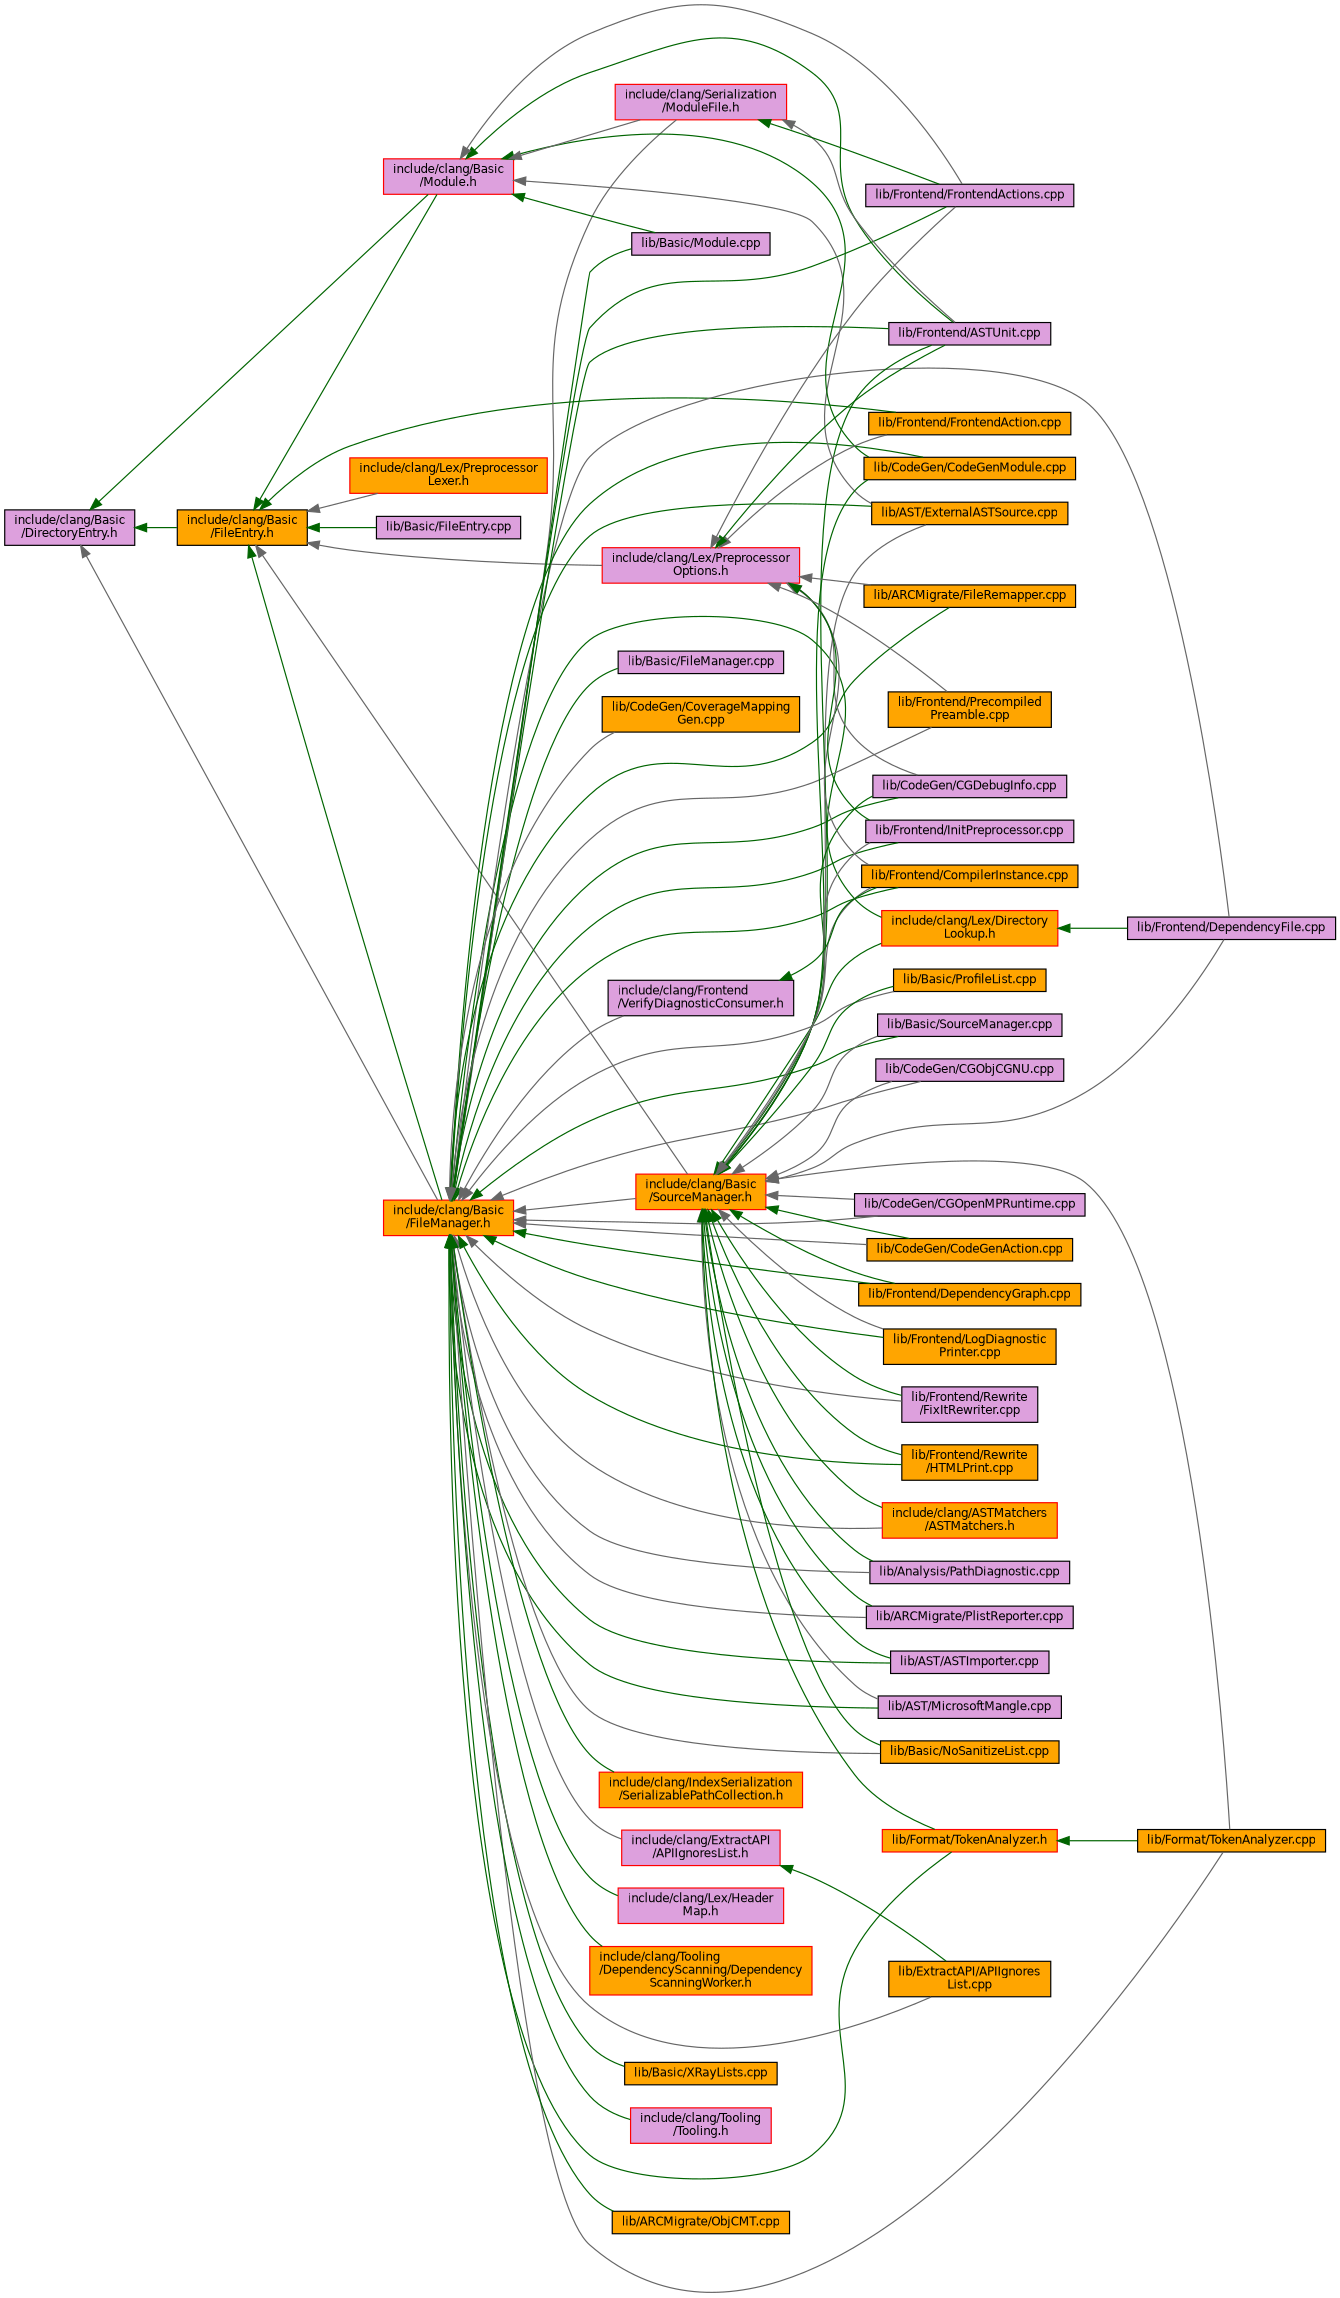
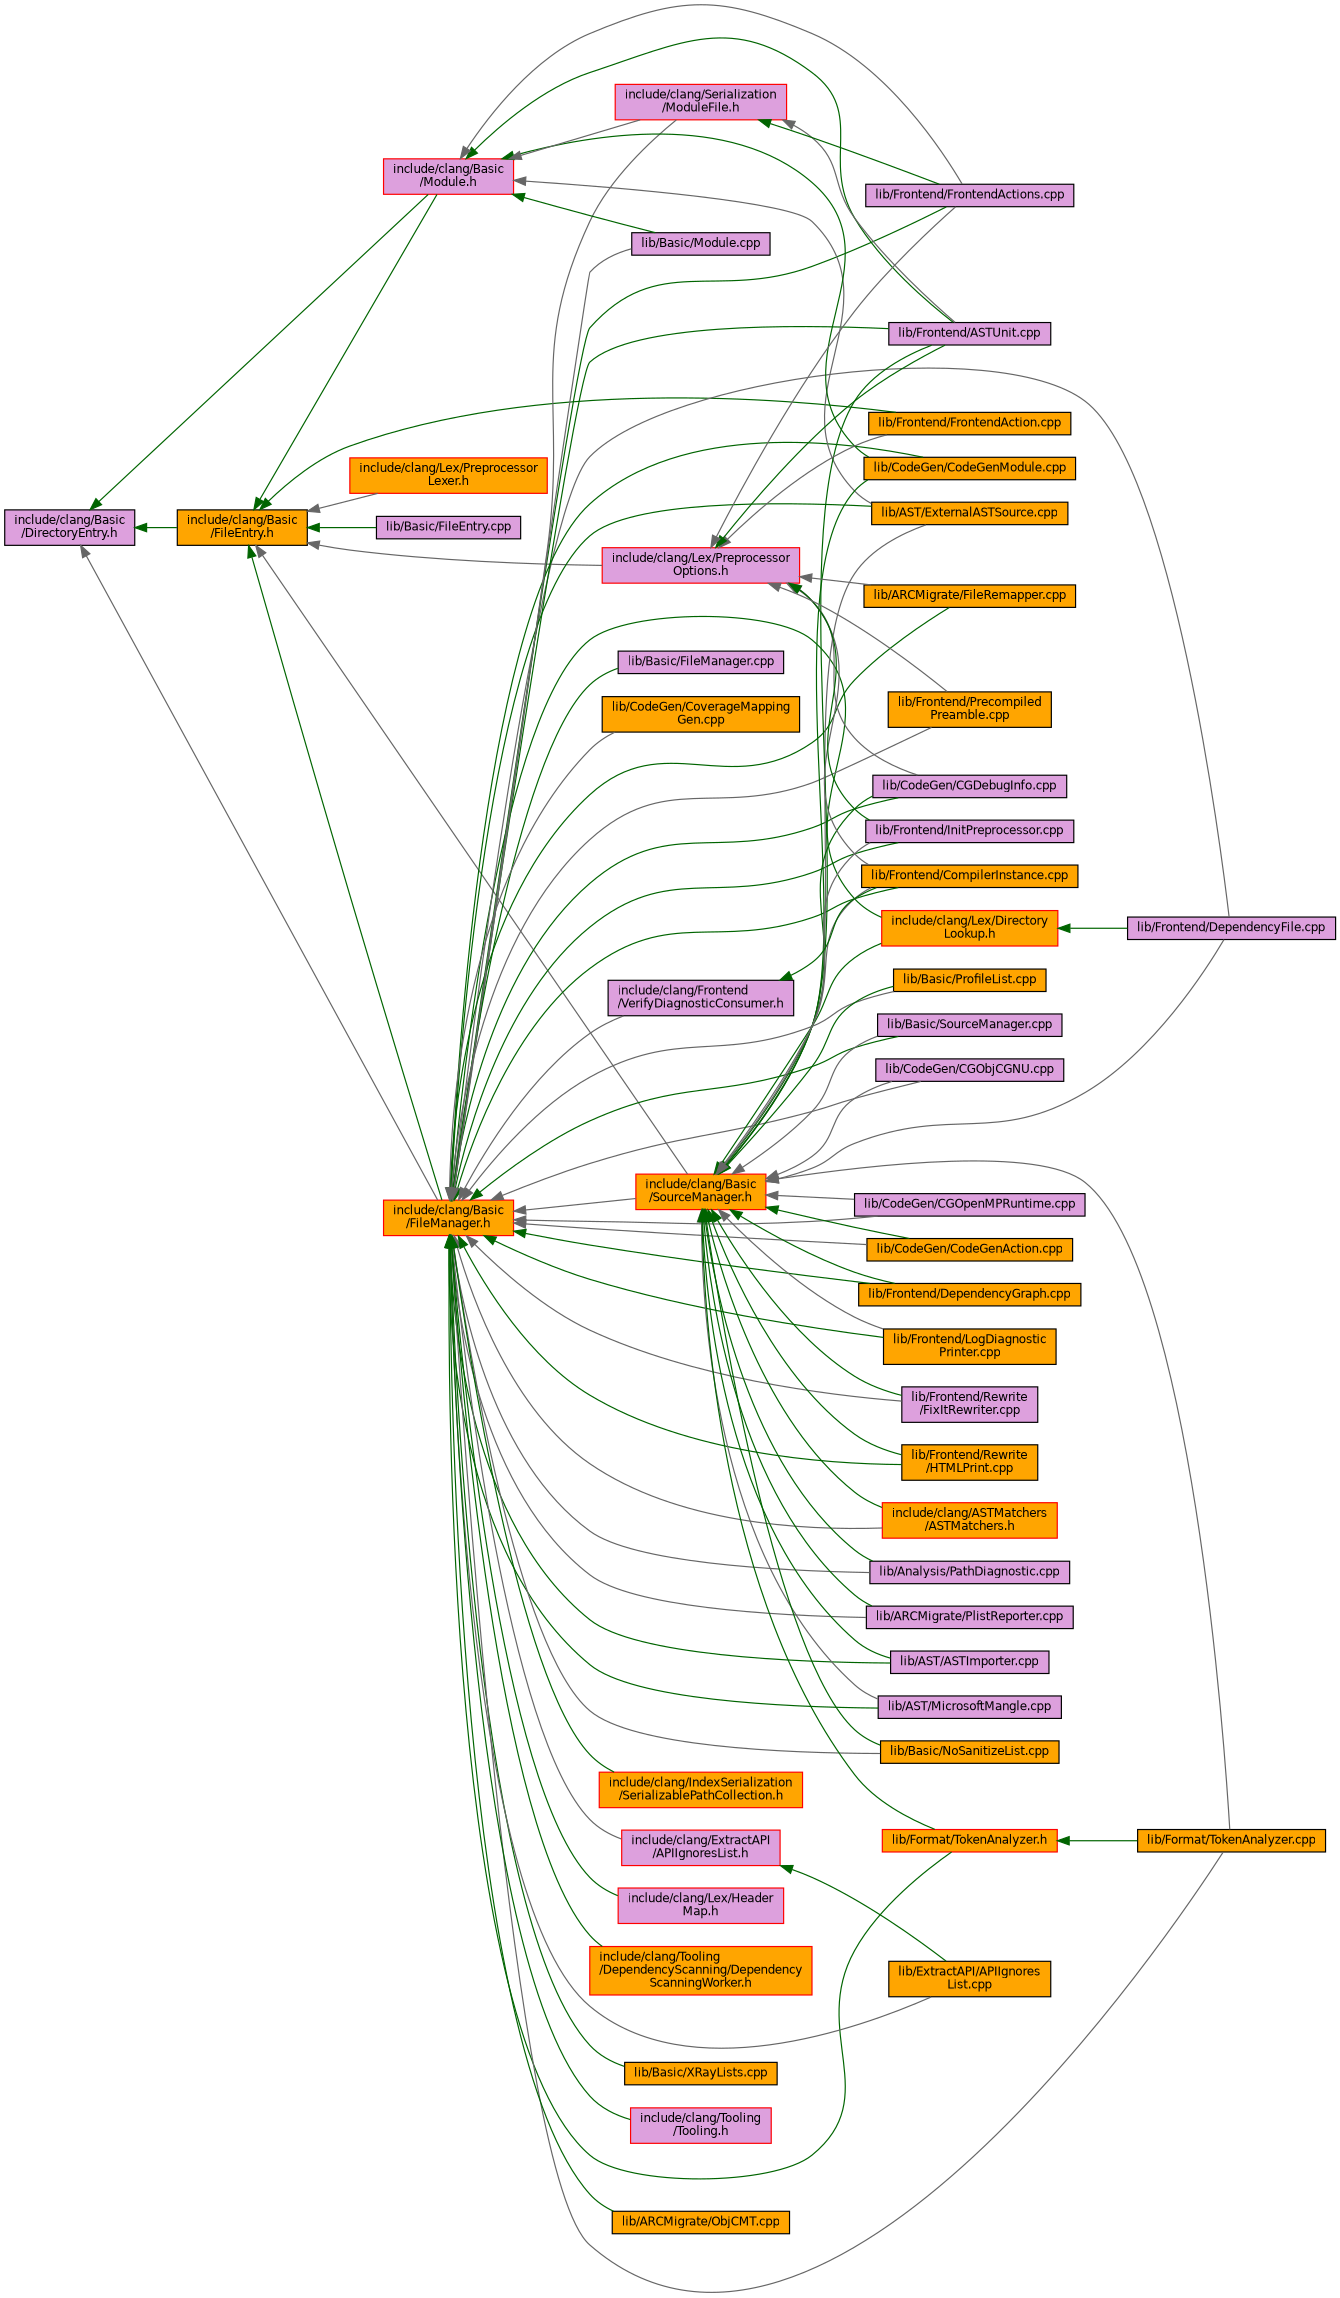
(525, 706) -> (525, 706)
